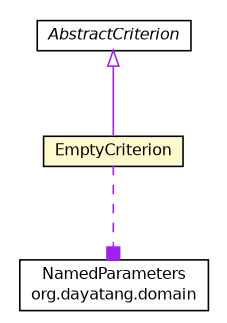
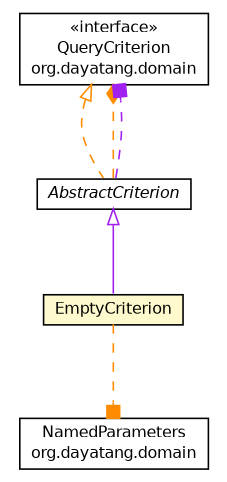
none -> (113, 48)
(113, 205) -> (113, 363)
